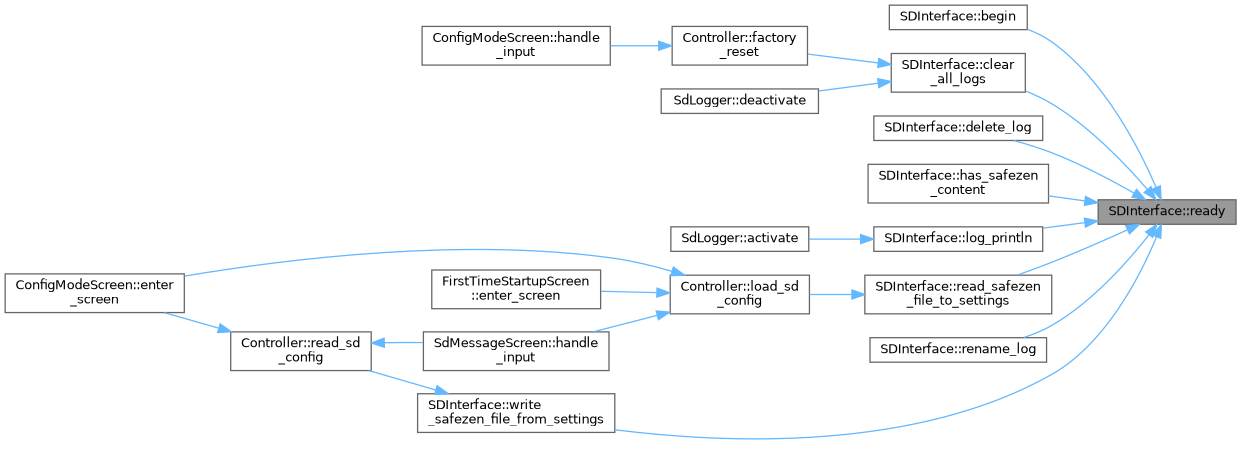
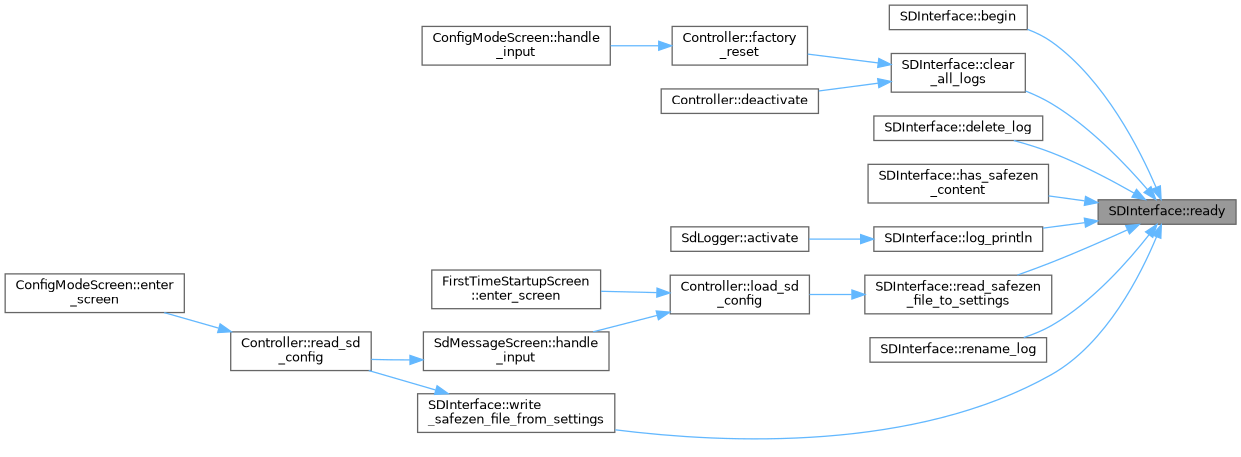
(740, 101) -> (740, 101)
(428, 251) -> none
(404, 343) -> (391, 360)
